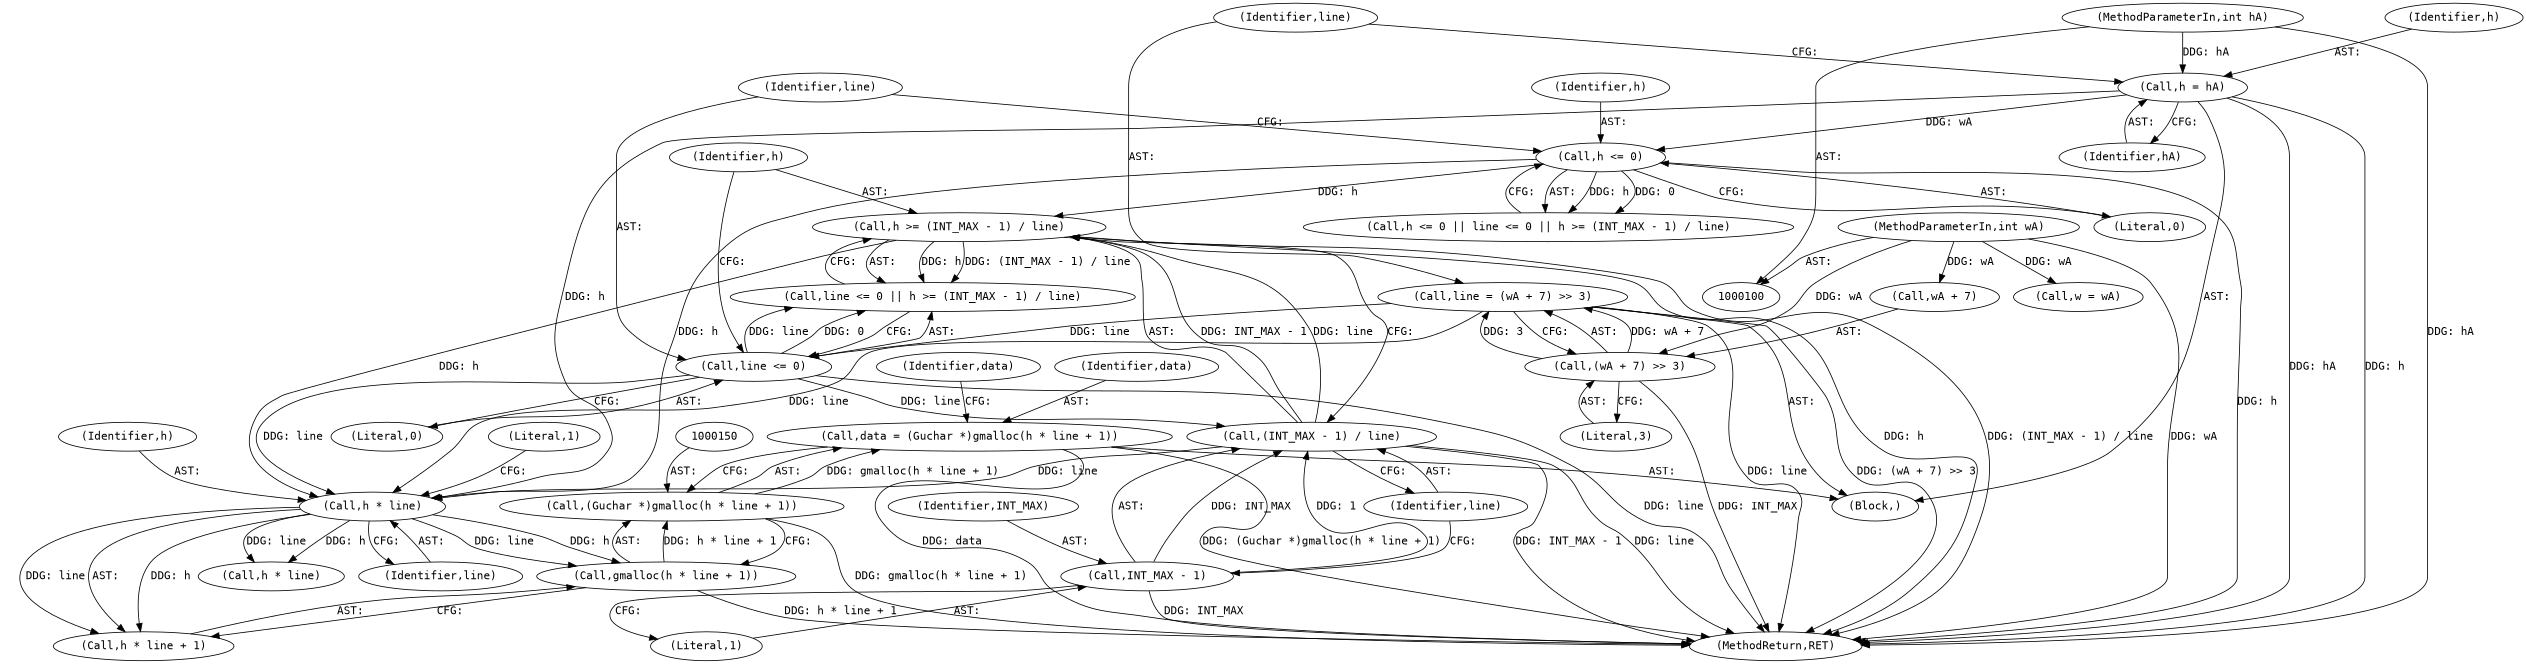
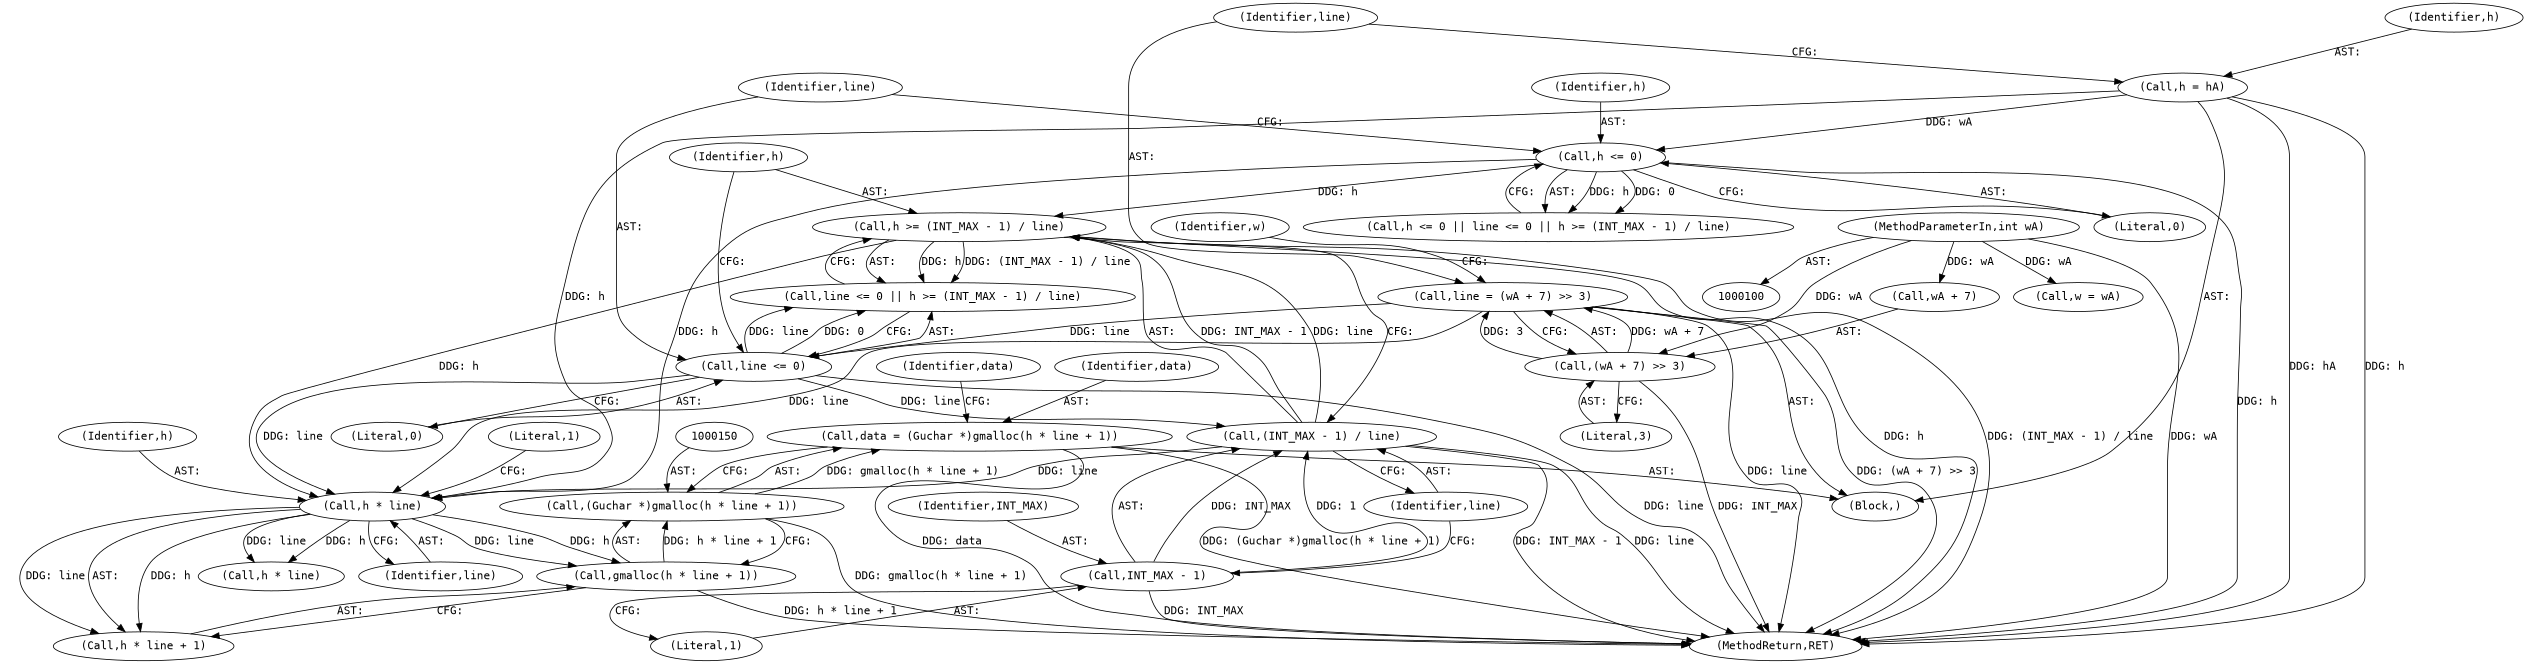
(2183, 18) -> none
(2132, 157) -> none
none -> (1220, 227)
